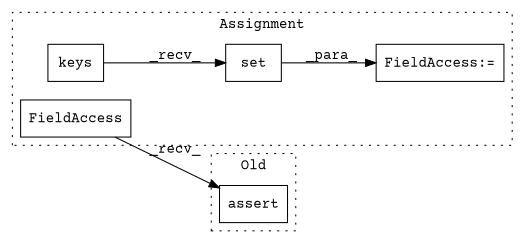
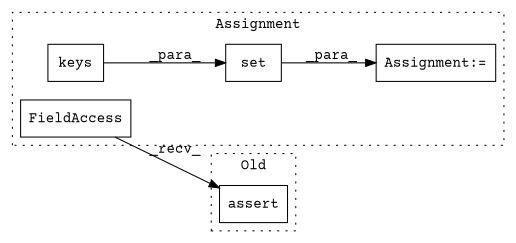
(175, 55) -> (175, 55)
(440, 63) -> (436, 63)
